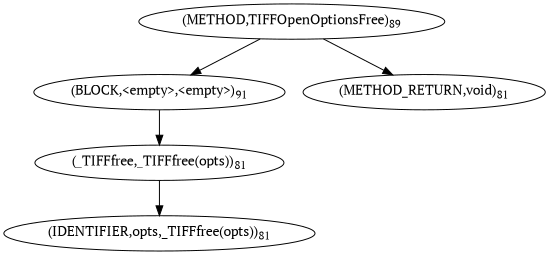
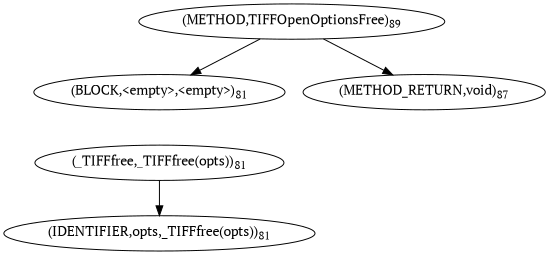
(242, 91) -> (242, 91)
(503, 91) -> (503, 91)
(159, 123) -> none
